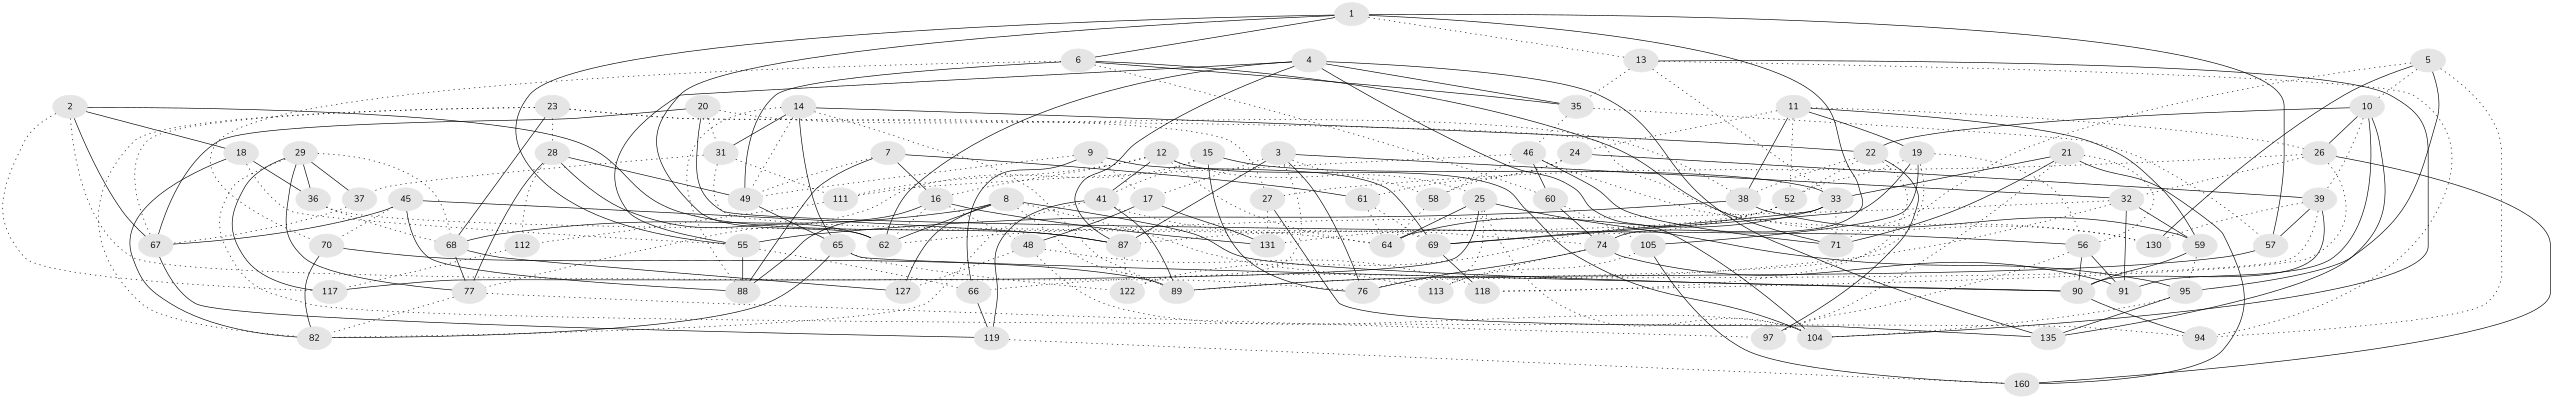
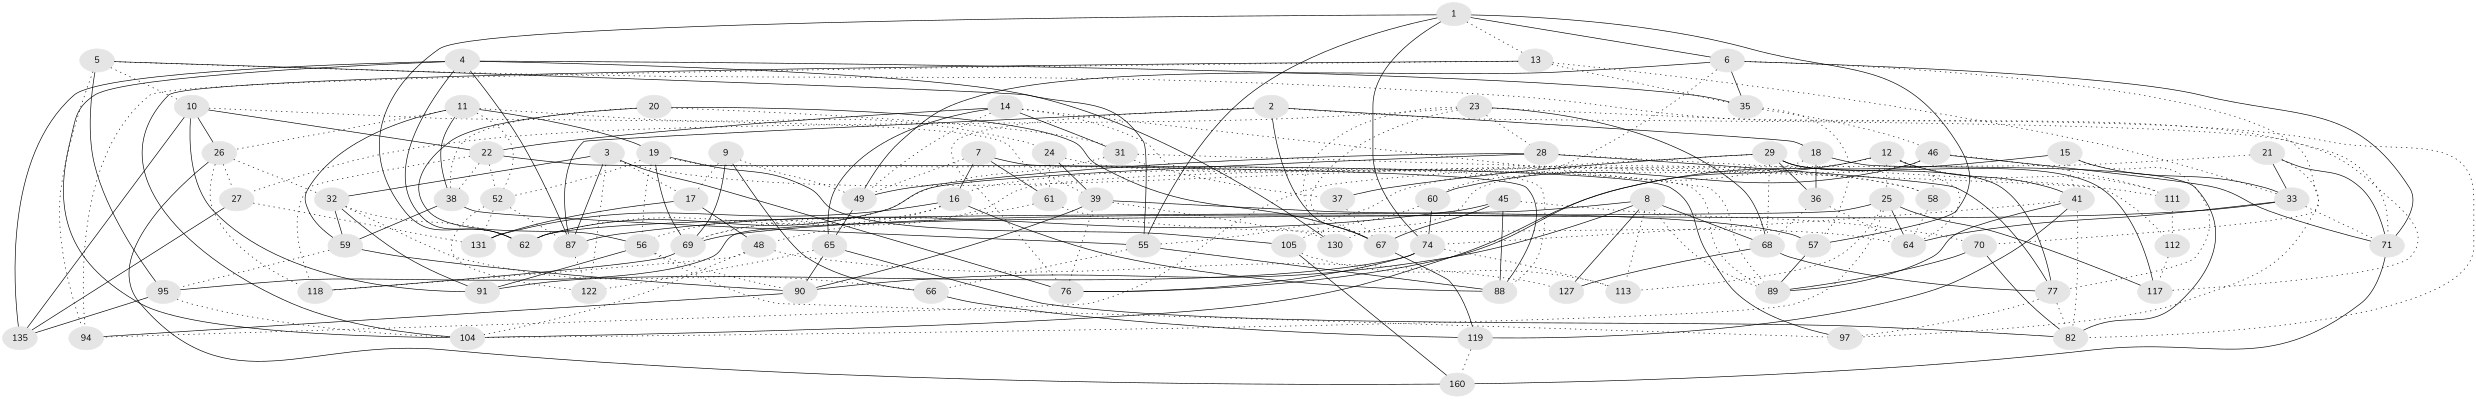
(2081, 264) -> (696, 267)
(2244, 294) -> (1950, 363)
